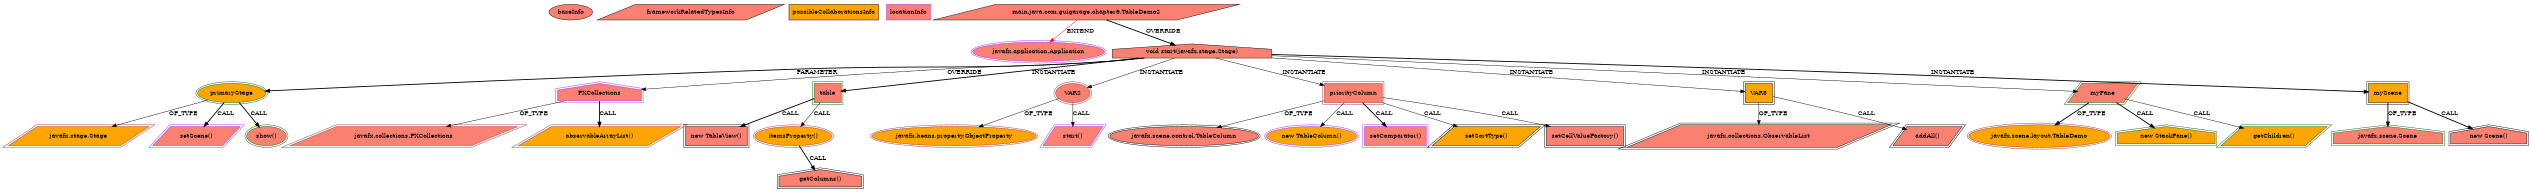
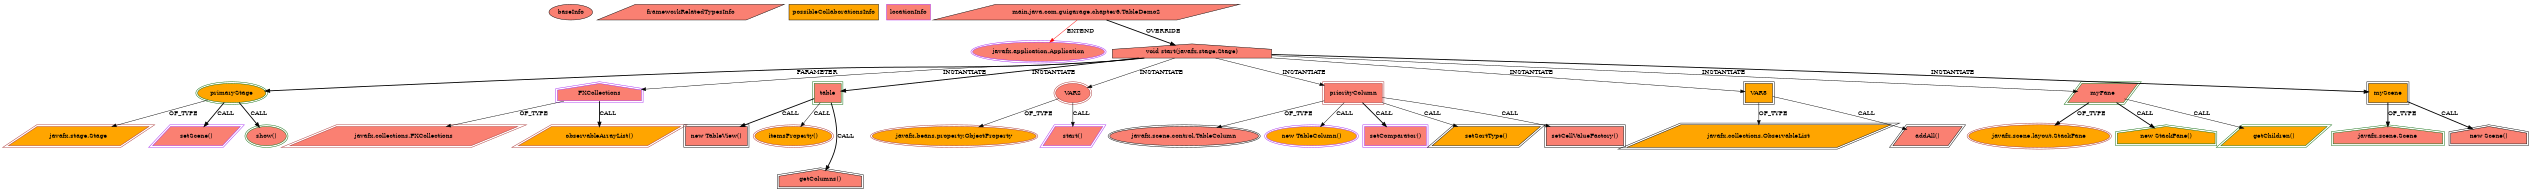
(965, 72) -> (965, 72)
(1759, 136) -> (1759, 136)
(2039, 136) -> (2039, 136)
(806, 156) -> (837, 135)
